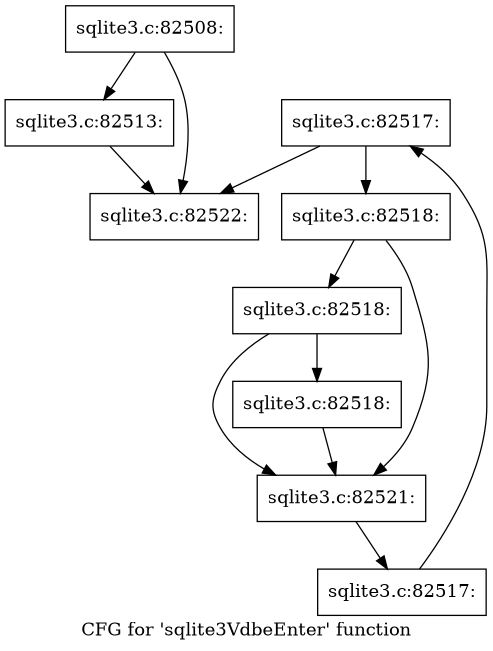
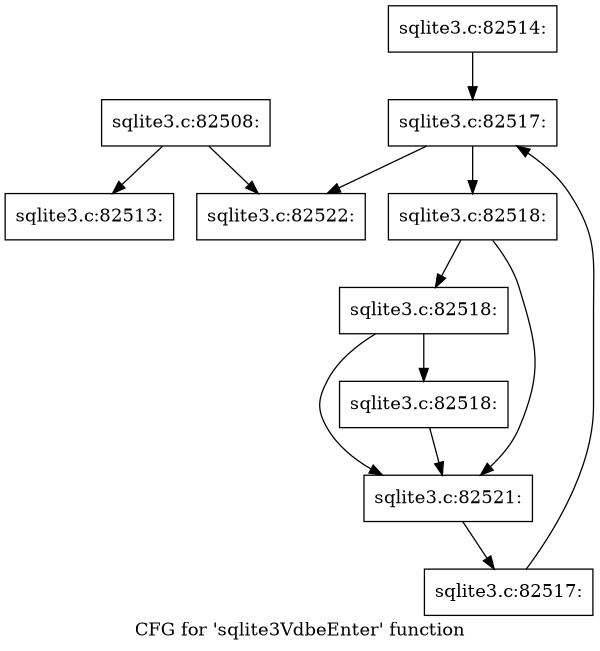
none -> (473, 29)
(127, 165) -> none
